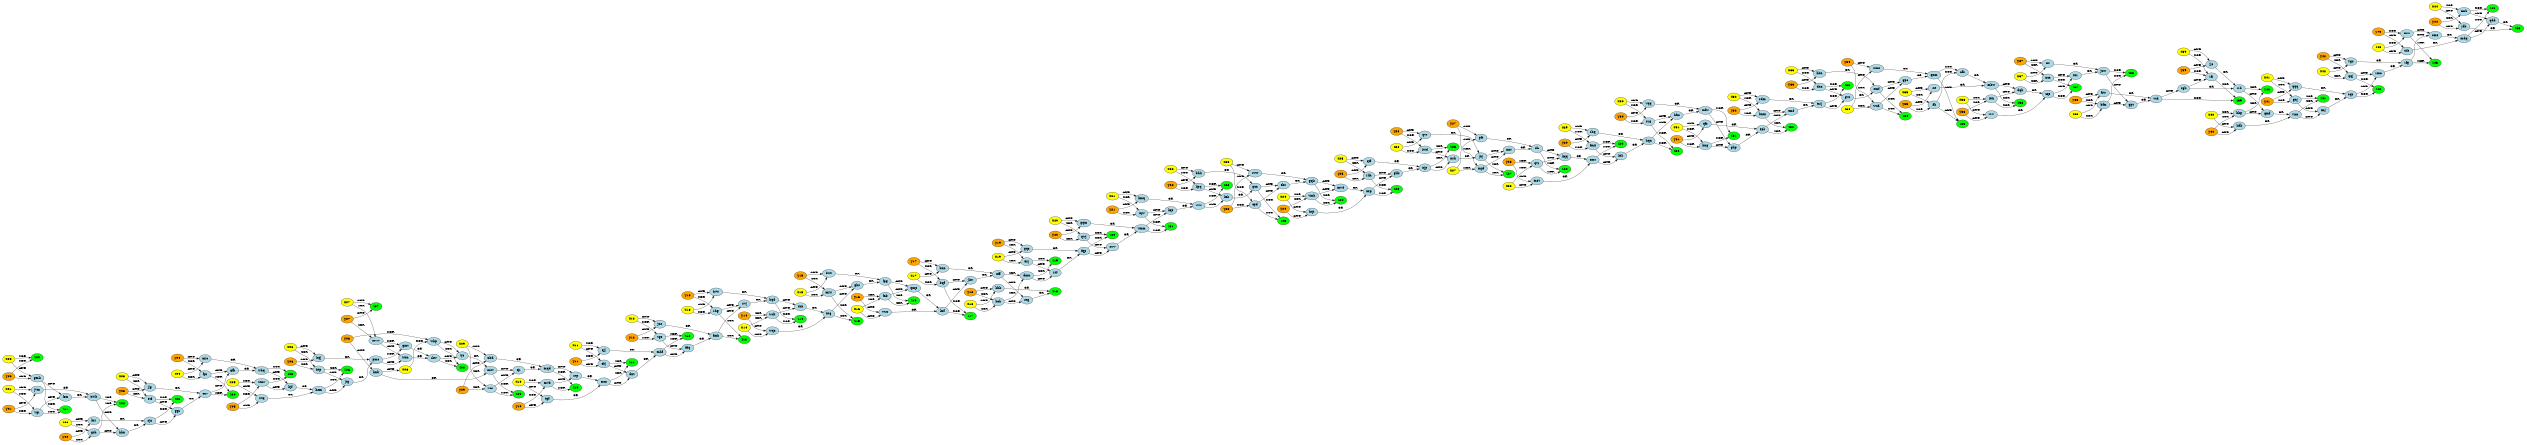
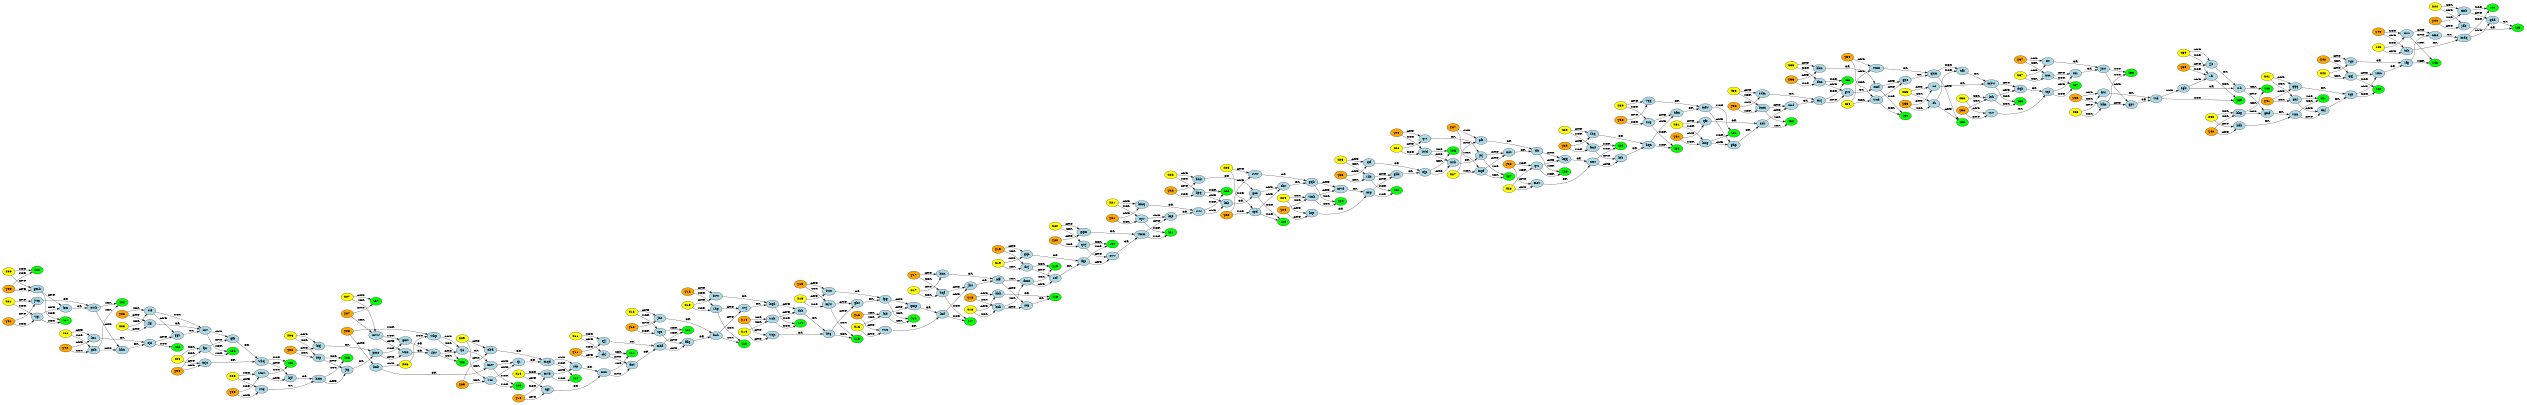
(163, 399) -> (178, 318)
